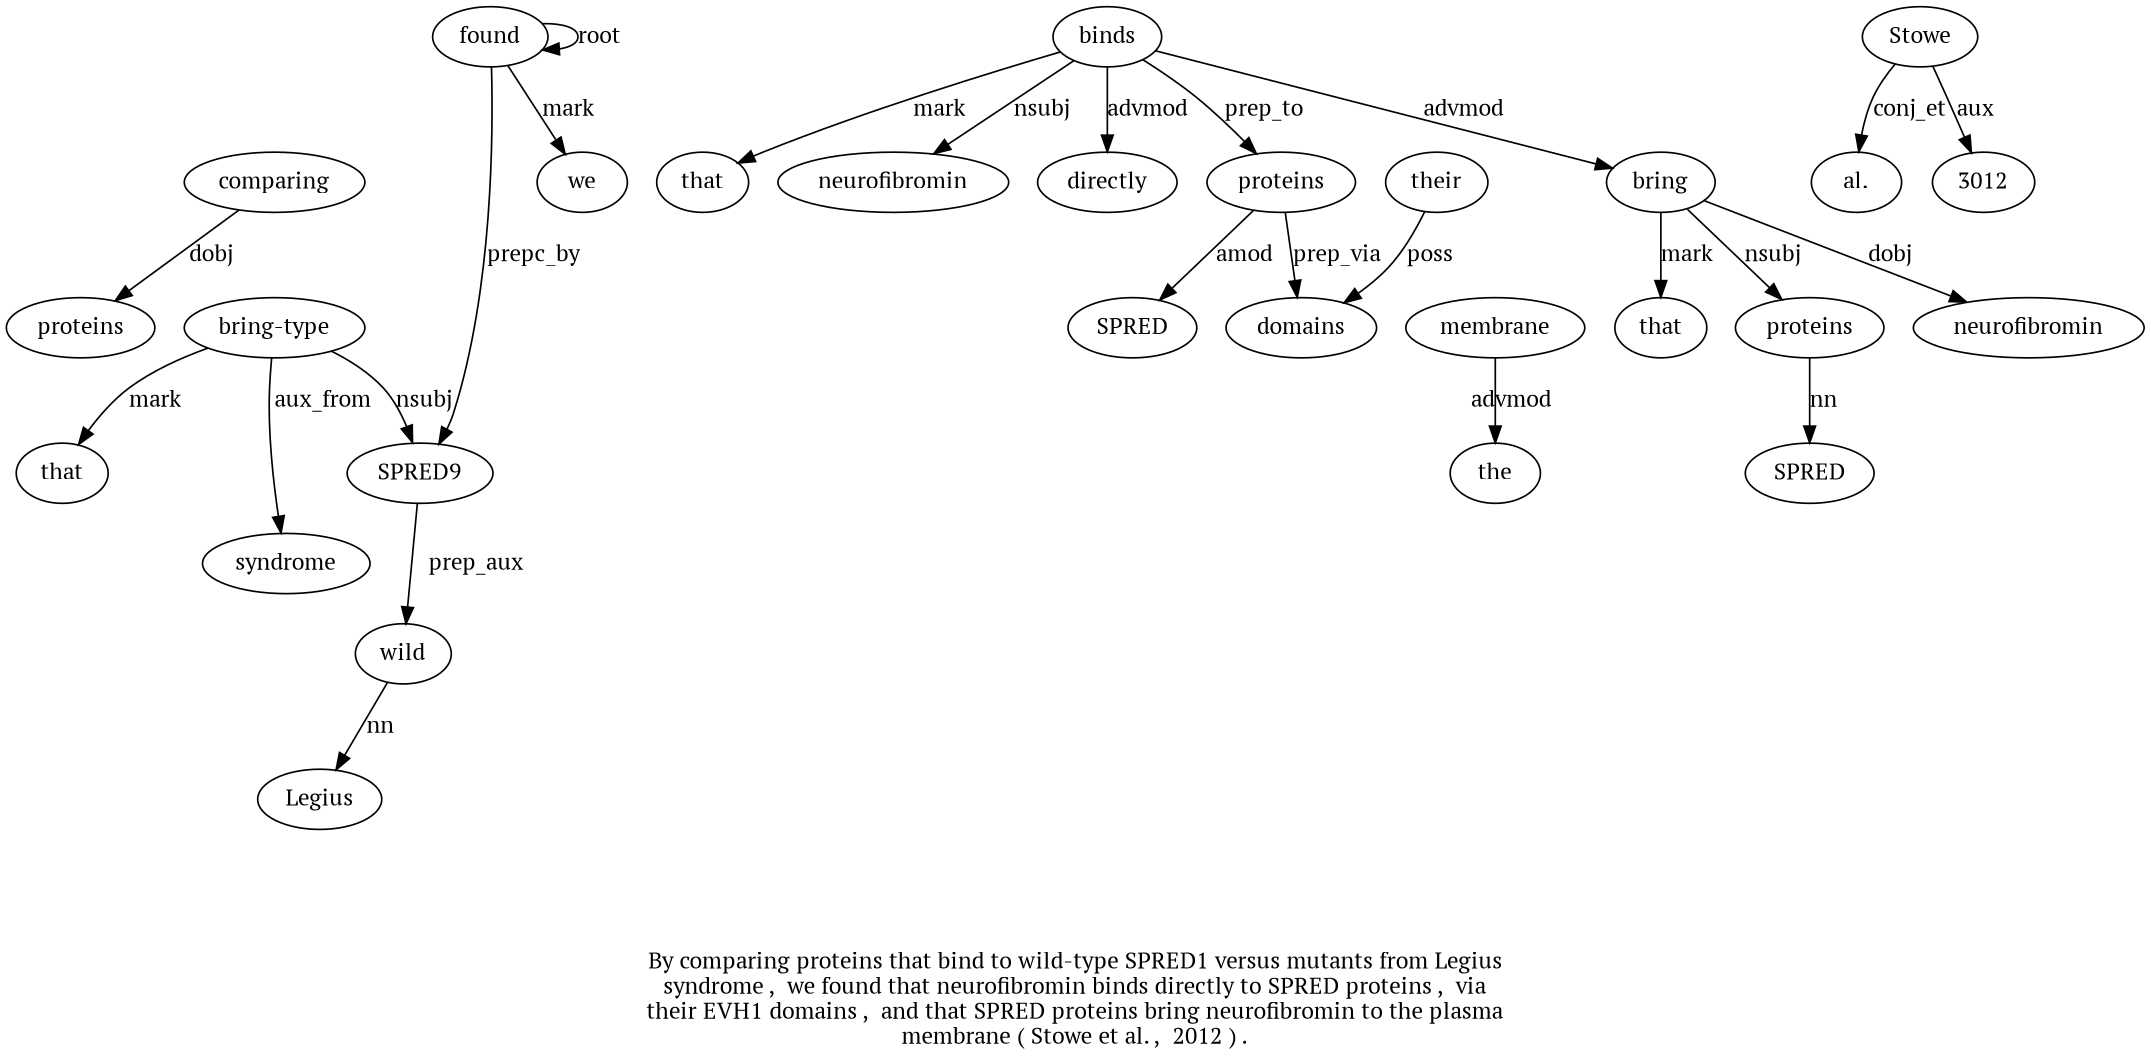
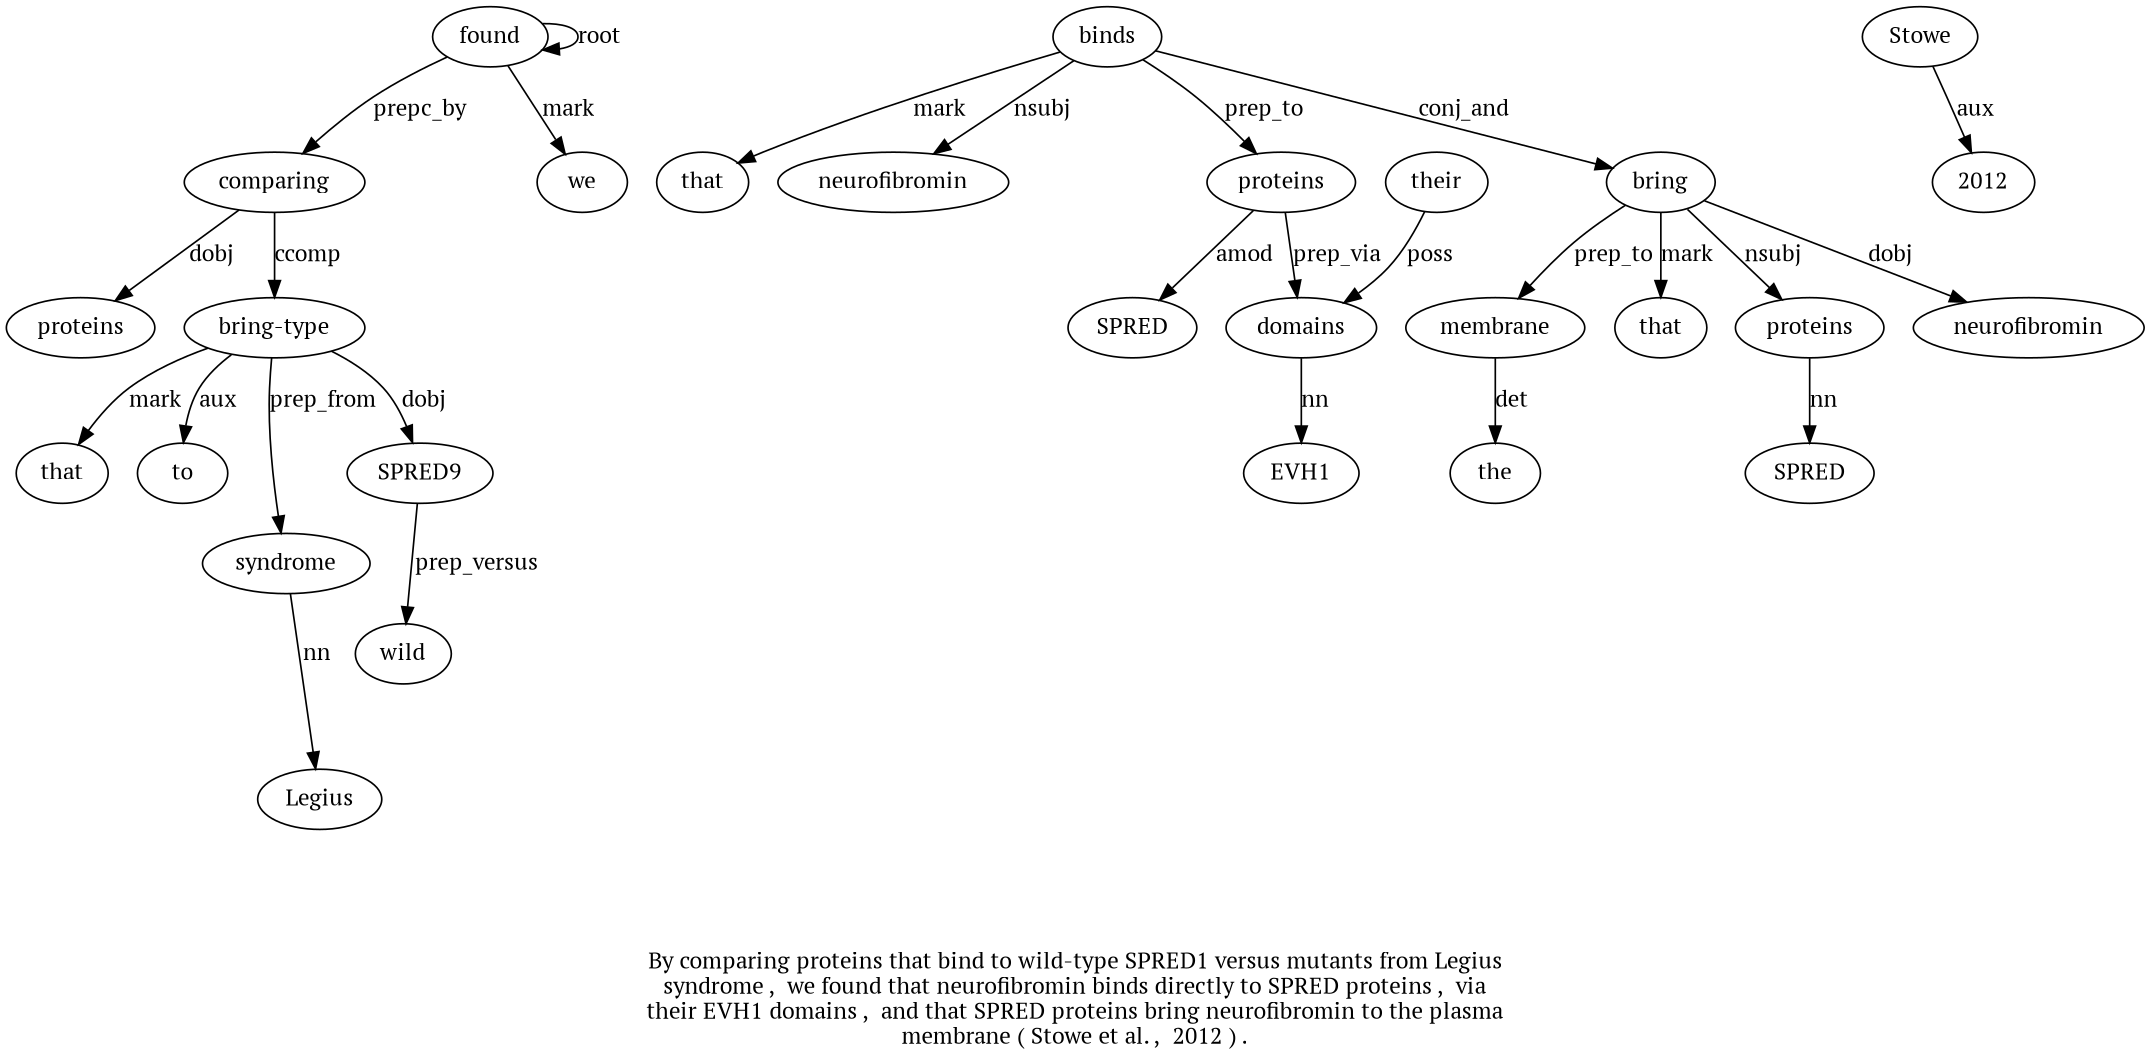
(1464, 110) -> (1464, 110)
(1107, 182) -> none
(1857, 182) -> none
(1984, 182) -> (1984, 182)
none -> (1575, 242)
none -> (275, 247)
(485, 250) -> (378, 94)
(323, 400) -> (323, 400)
(424, 400) -> (424, 400)
(1512, 400) -> (1512, 400)
none -> (183, 473)
none -> (1301, 473)
(477, 564) -> (477, 564)
(366, 719) -> (302, 673)
